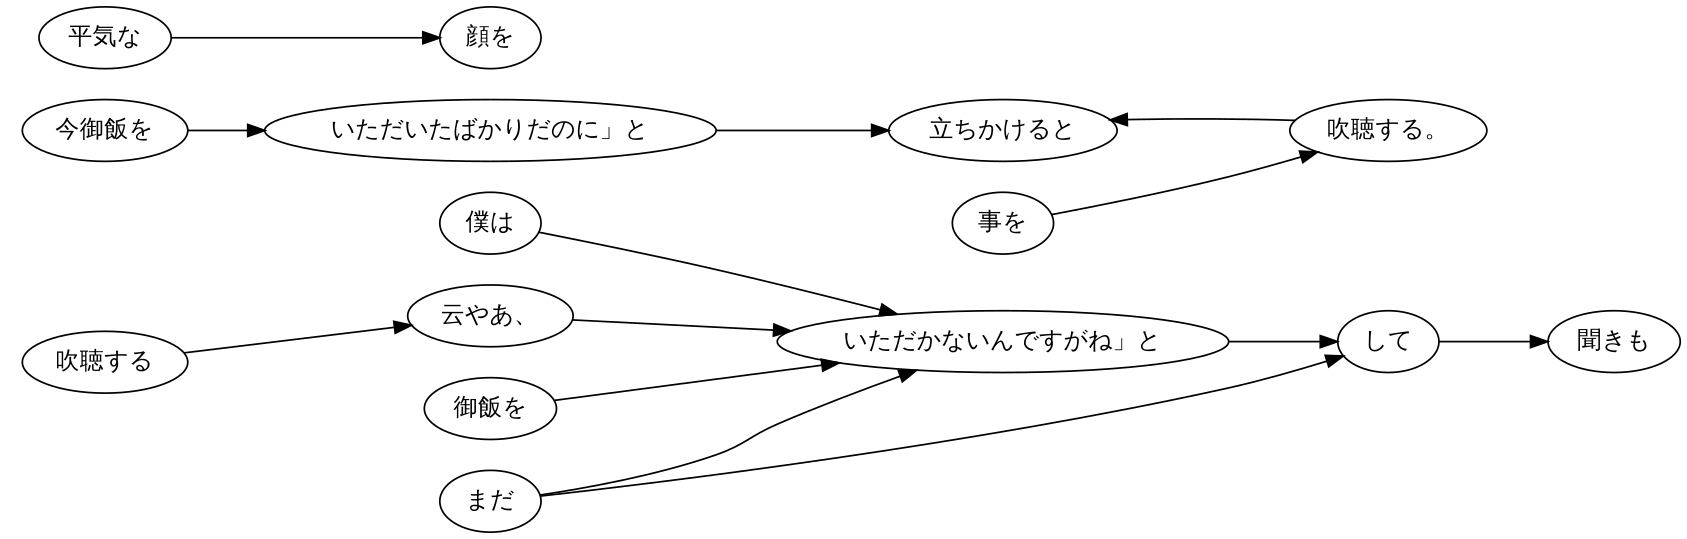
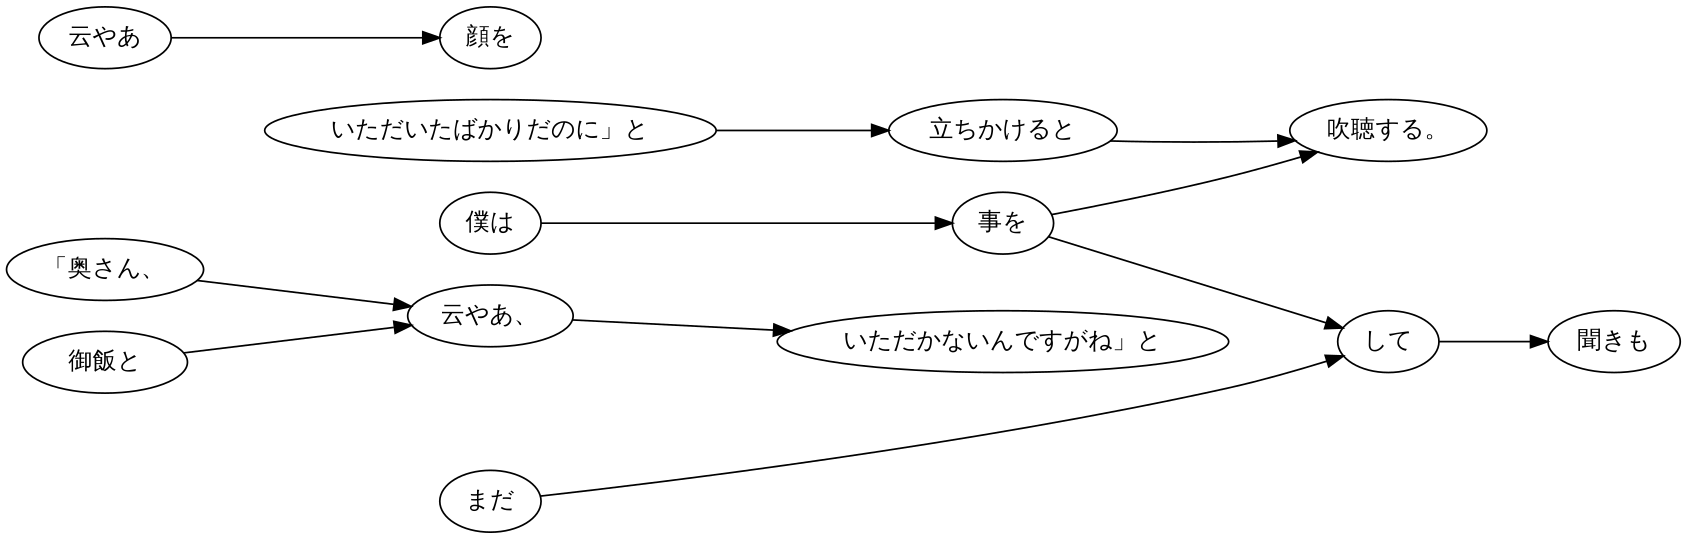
(105, 38) -> (105, 38)
(1211, 119) -> (1194, 142)
(105, 130) -> none
(710, 268) -> (738, 223)
none -> (105, 270)
(1274, 342) -> (1187, 280)
(105, 362) -> (105, 362)
(490, 409) -> none
(725, 451) -> none
